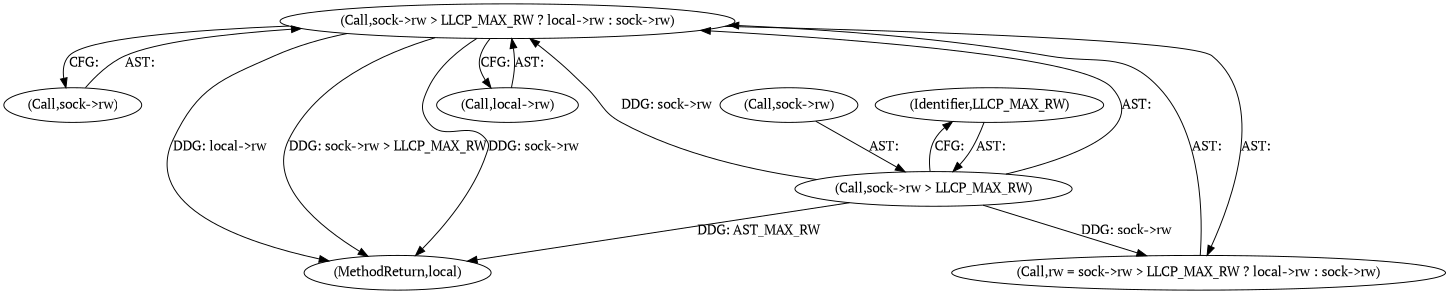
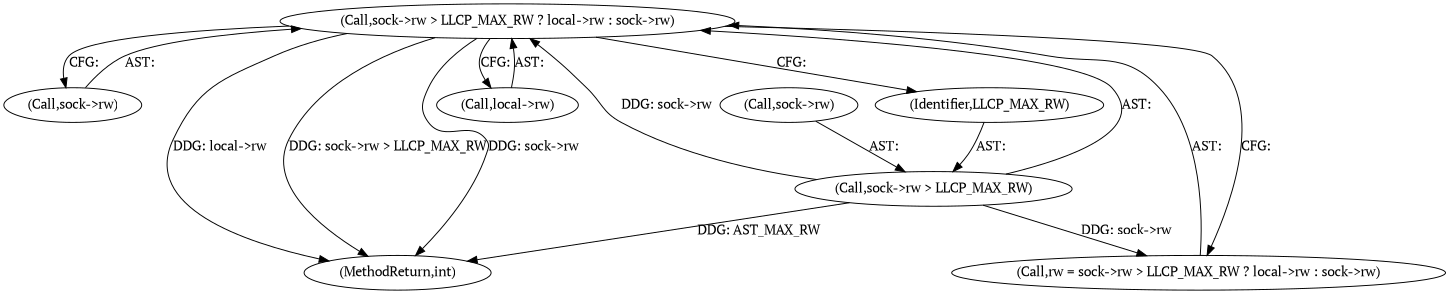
(931, 147) -> (751, 64)
(1258, 147) -> (1258, 147)
(398, 273) -> (398, 273)
